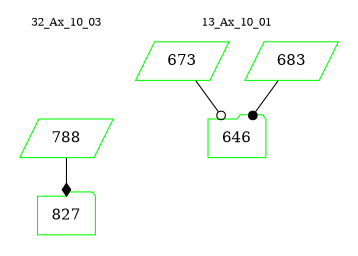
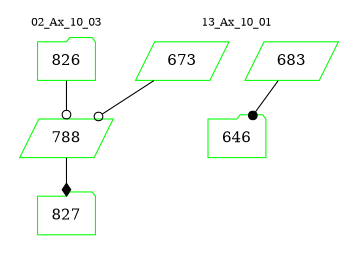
(66, 23) -> (66, 23)
none -> (66, 61)
(207, 96) -> (136, 92)
